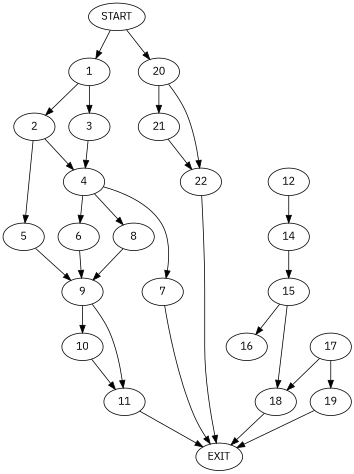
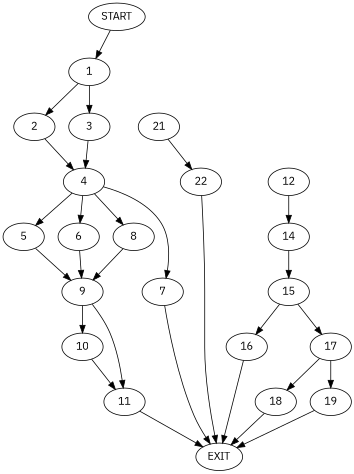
(159, 72) -> none
(29, 178) -> (57, 207)
(283, 343) -> (307, 316)
none -> (234, 398)
